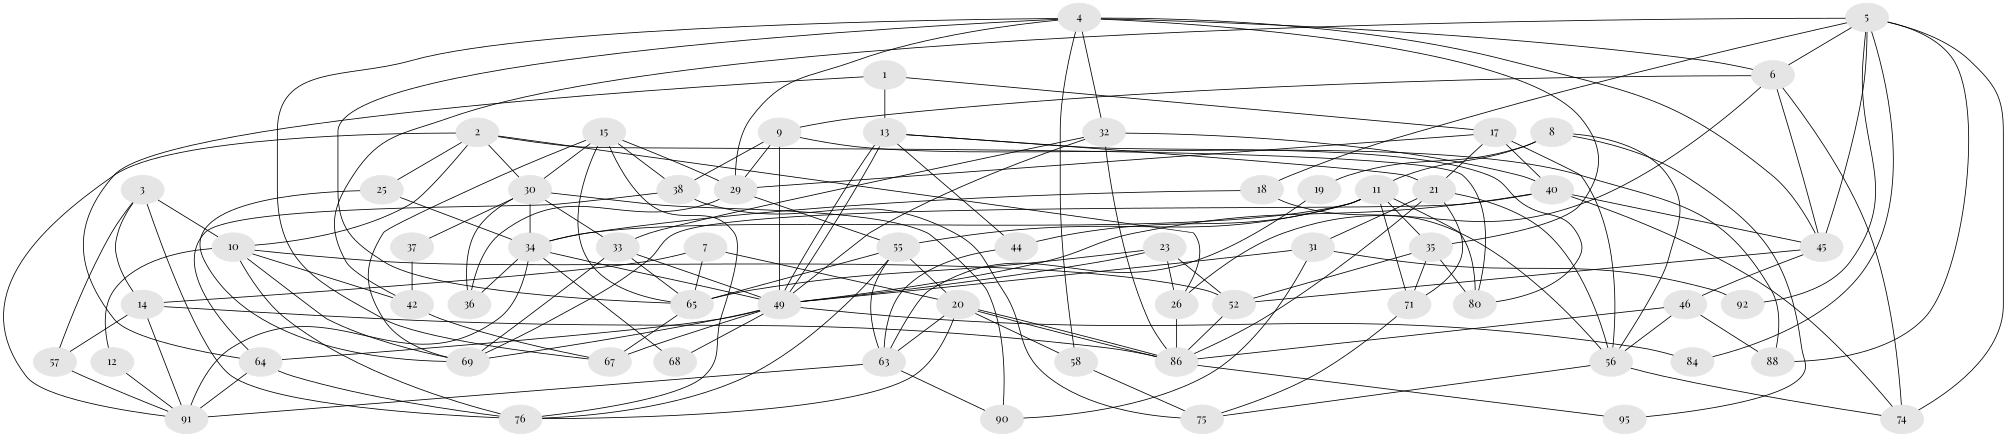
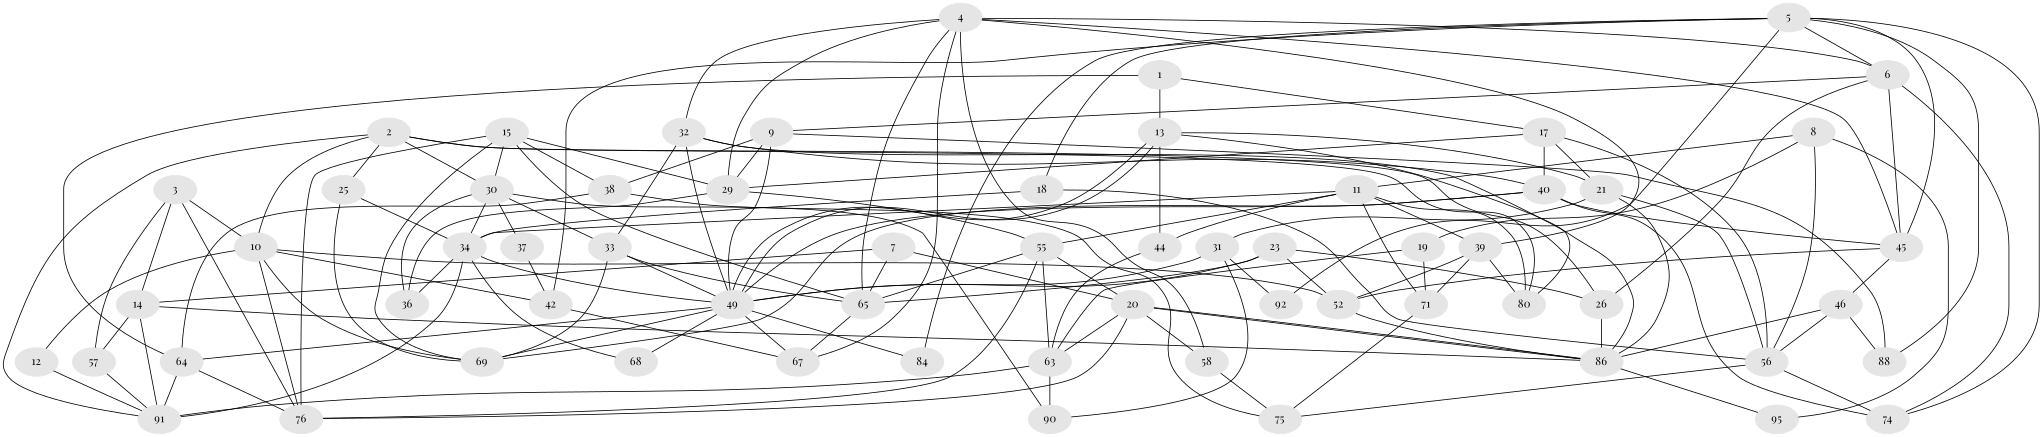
(1431, 247) -> (1480, 247)
(1462, 254) -> (1425, 278)
